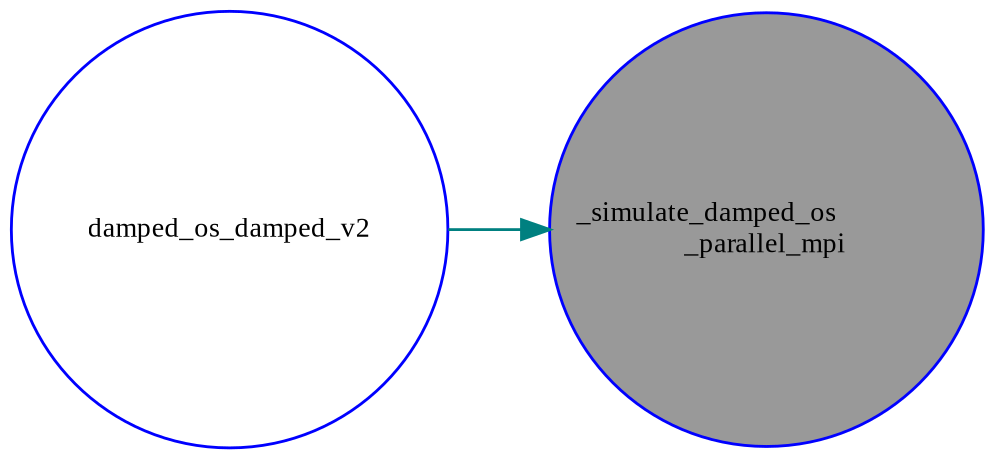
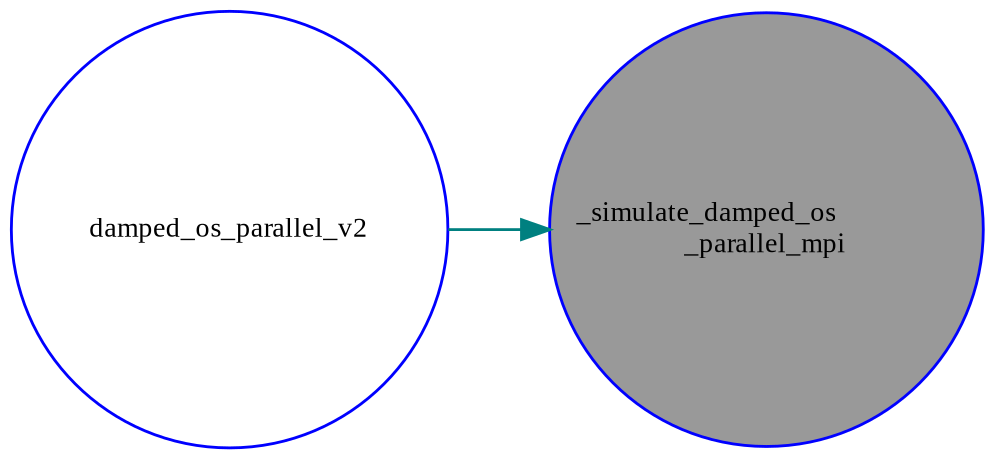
(230, 230) -> (230, 230)
